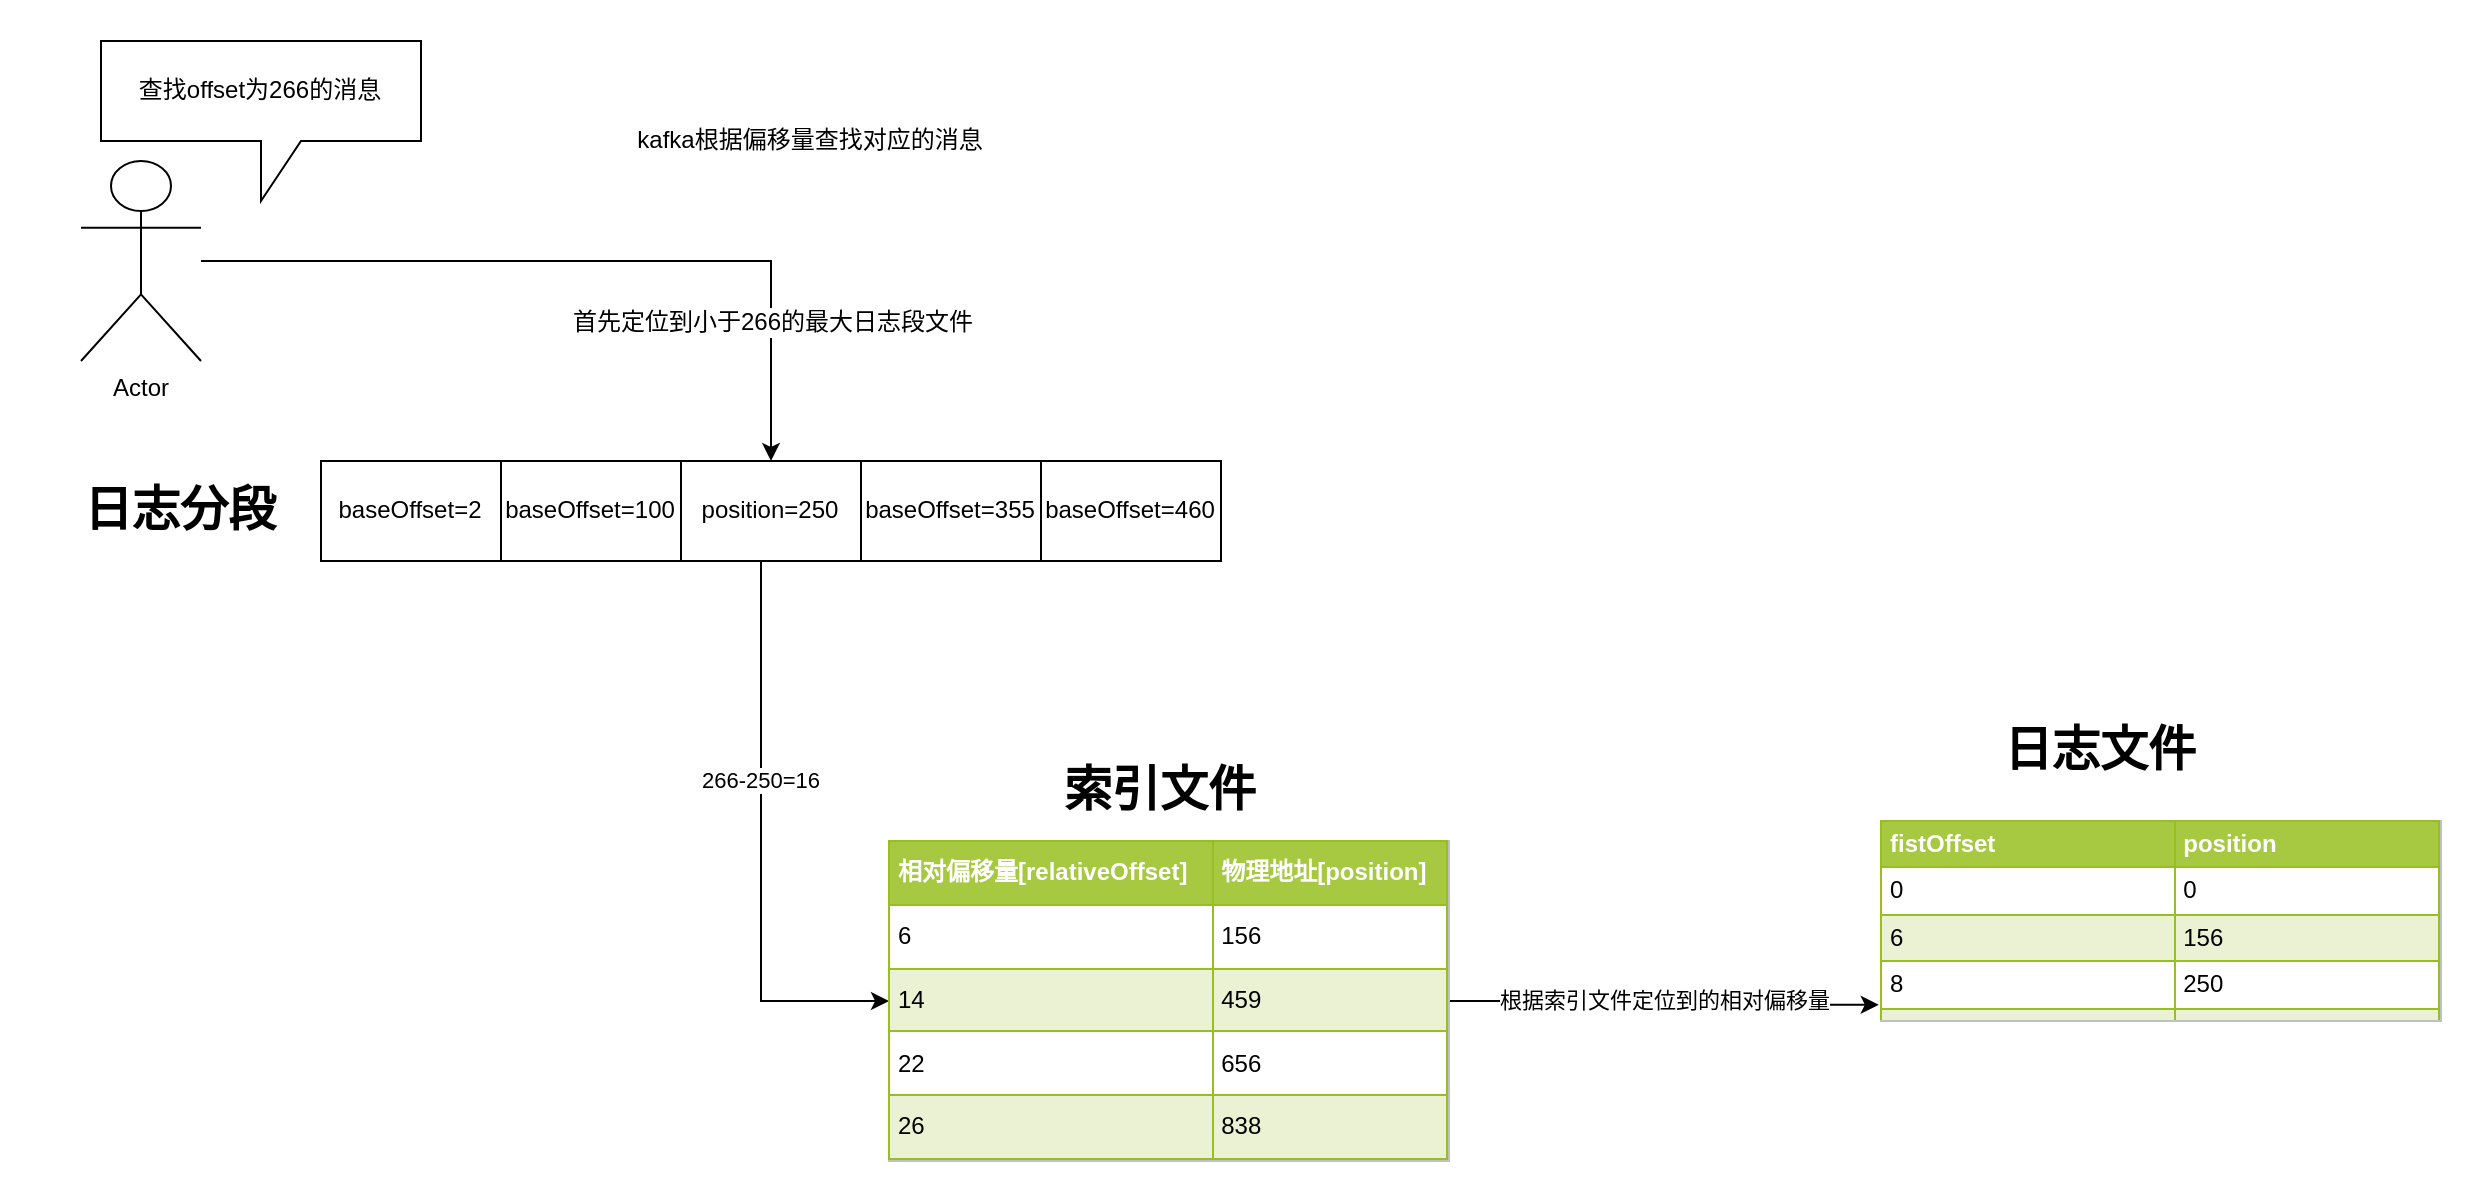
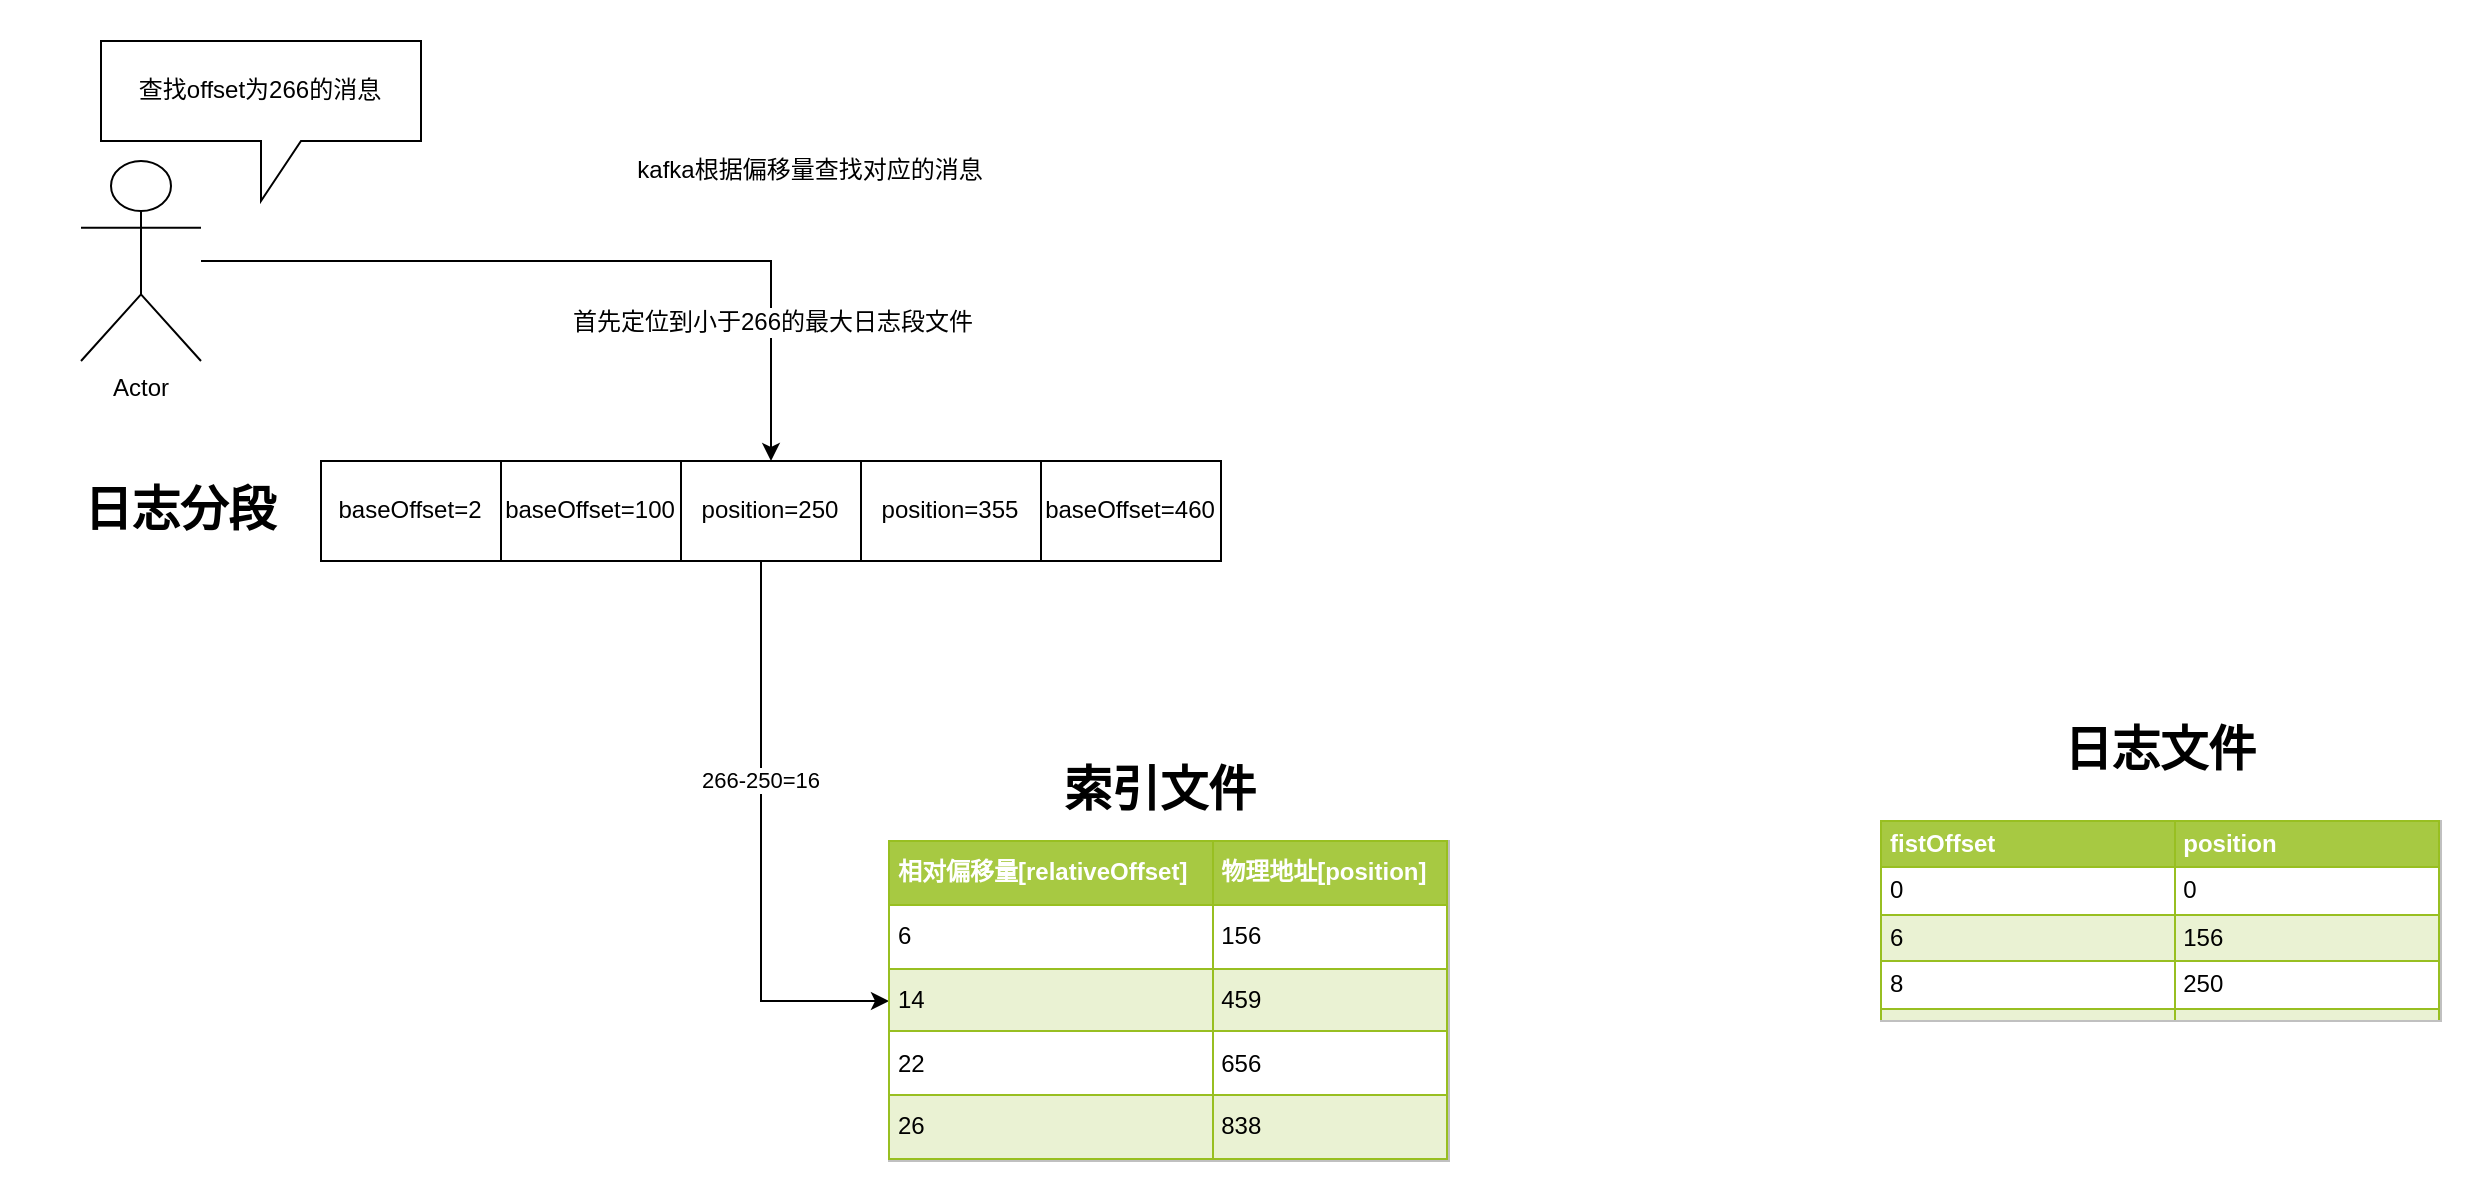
(811, 141) -> (811, 171)
(951, 511) -> (951, 511)
(2101, 751) -> (2161, 751)
(1659, 1001) -> none
